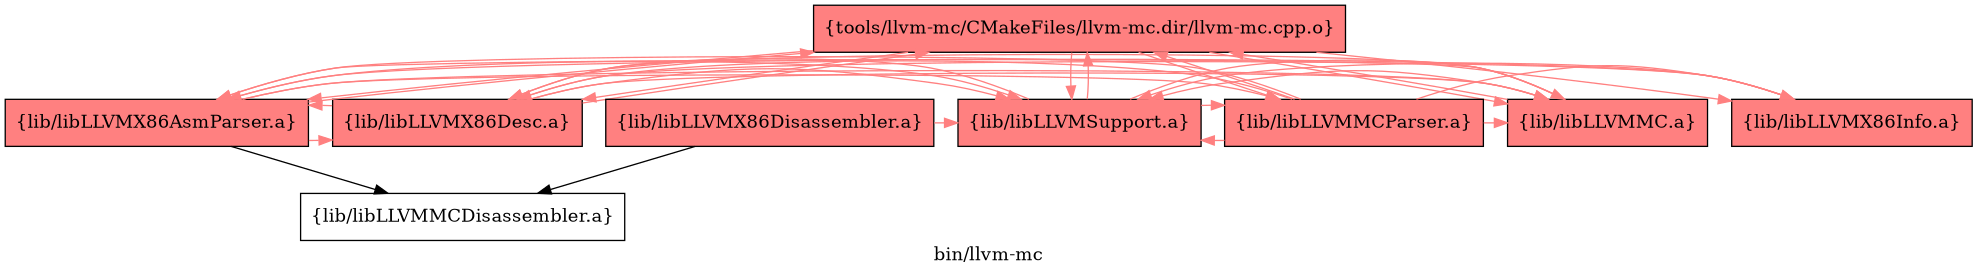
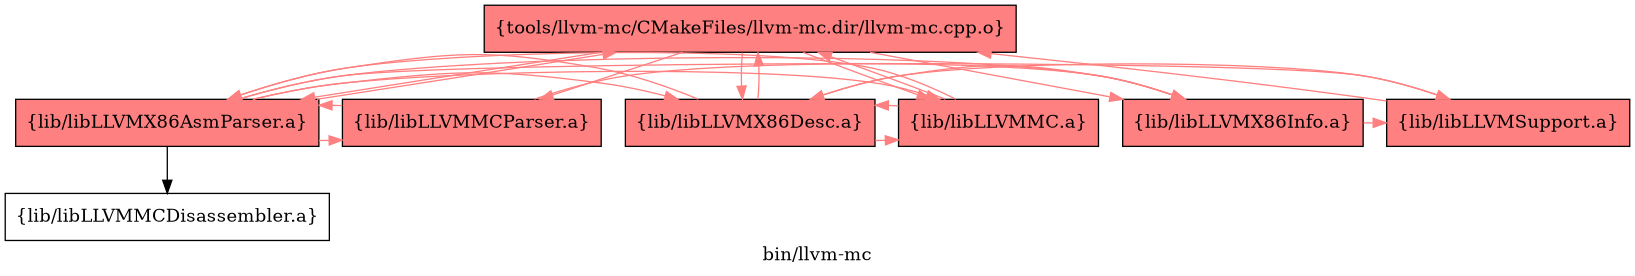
(1018, 59) -> (705, 58)
(1341, 60) -> none
(911, 61) -> none
(763, 69) -> none
(1071, 69) -> none
(1356, 71) -> none
(1231, 78) -> none
(1206, 105) -> none
(770, 123) -> none
(1489, 123) -> none
(1219, 140) -> none
